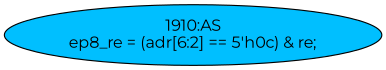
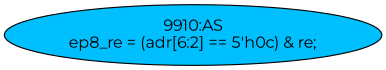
(193, 35) -> (193, 35)
